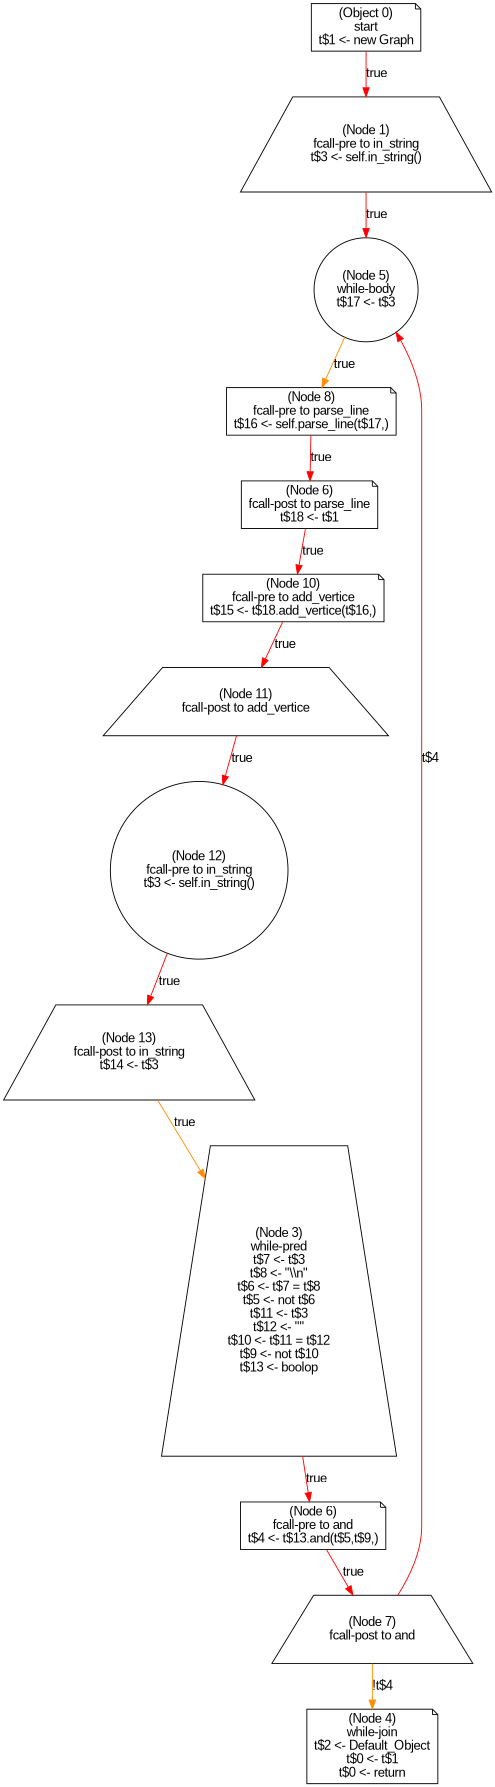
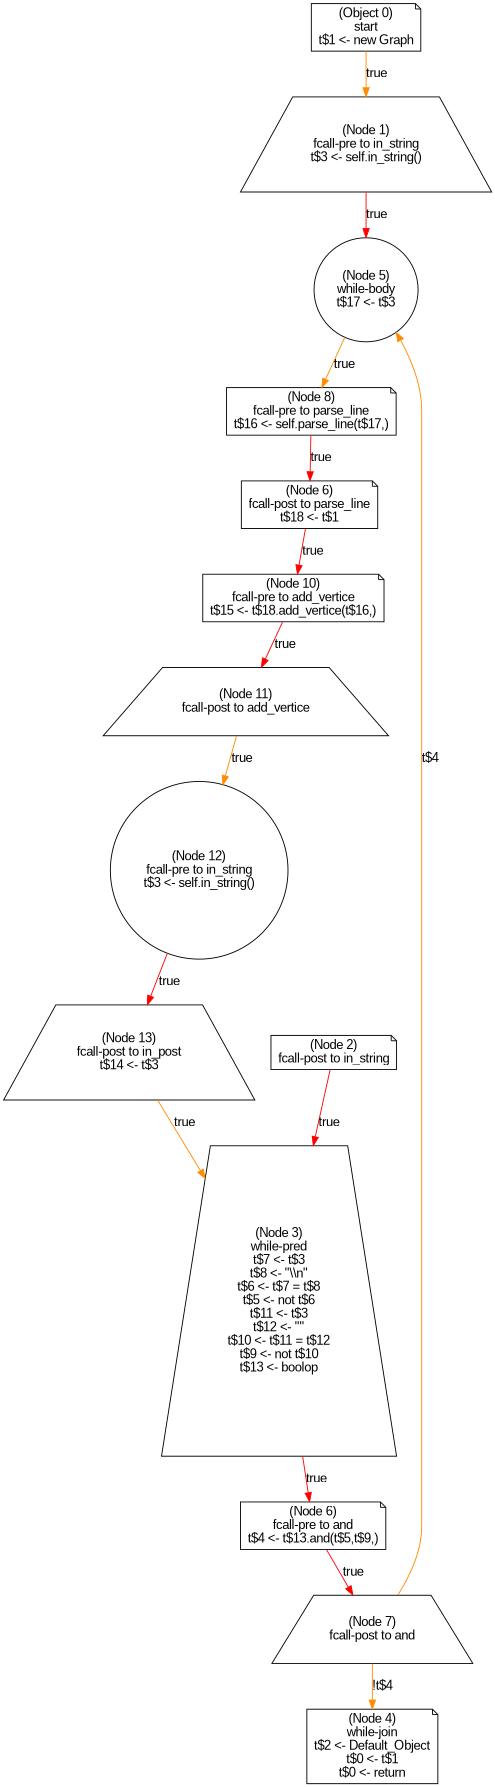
(366, 69) -> (366, 69)
(231, 756) -> (231, 756)
(422, 968) -> (422, 968)
(129, 1052) -> (129, 1052)
none -> (334, 1052)
